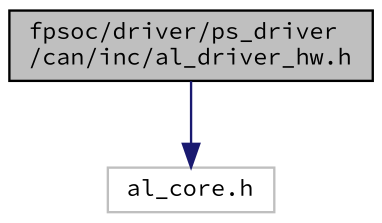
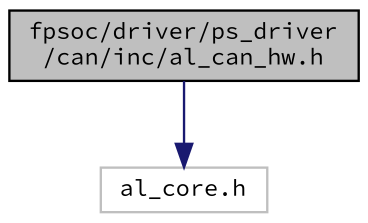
(191, 46) -> (184, 46)
